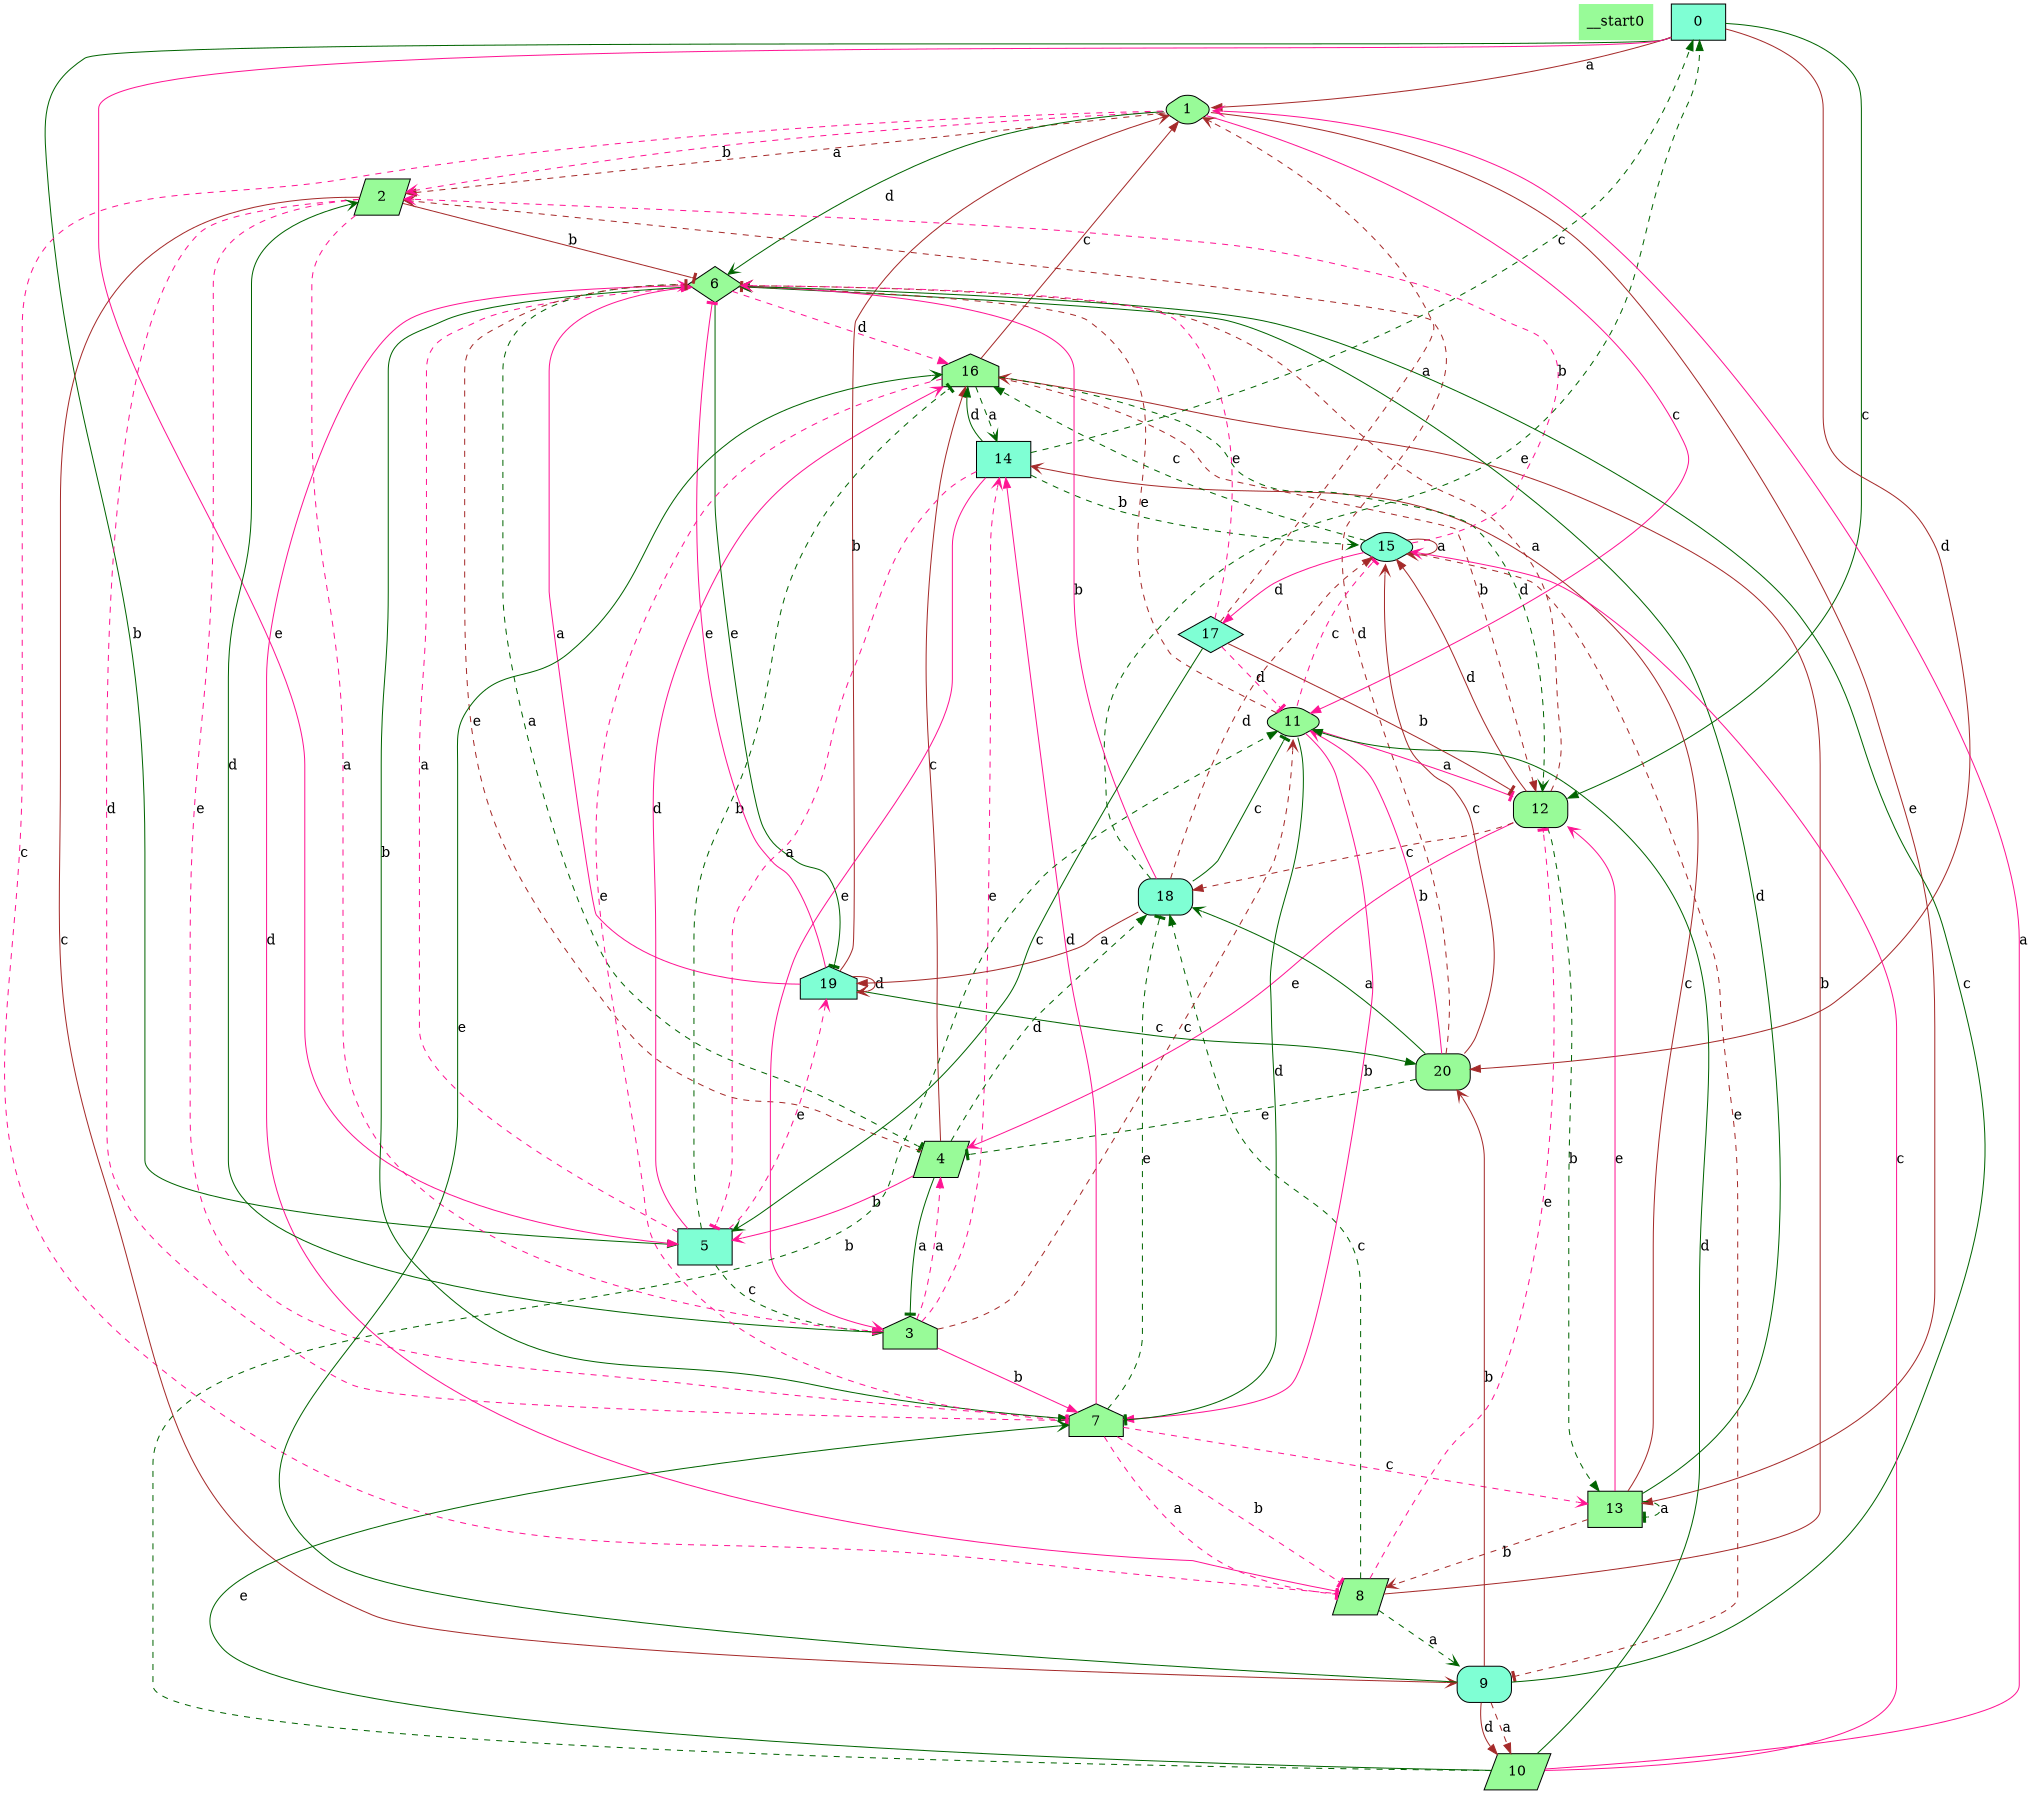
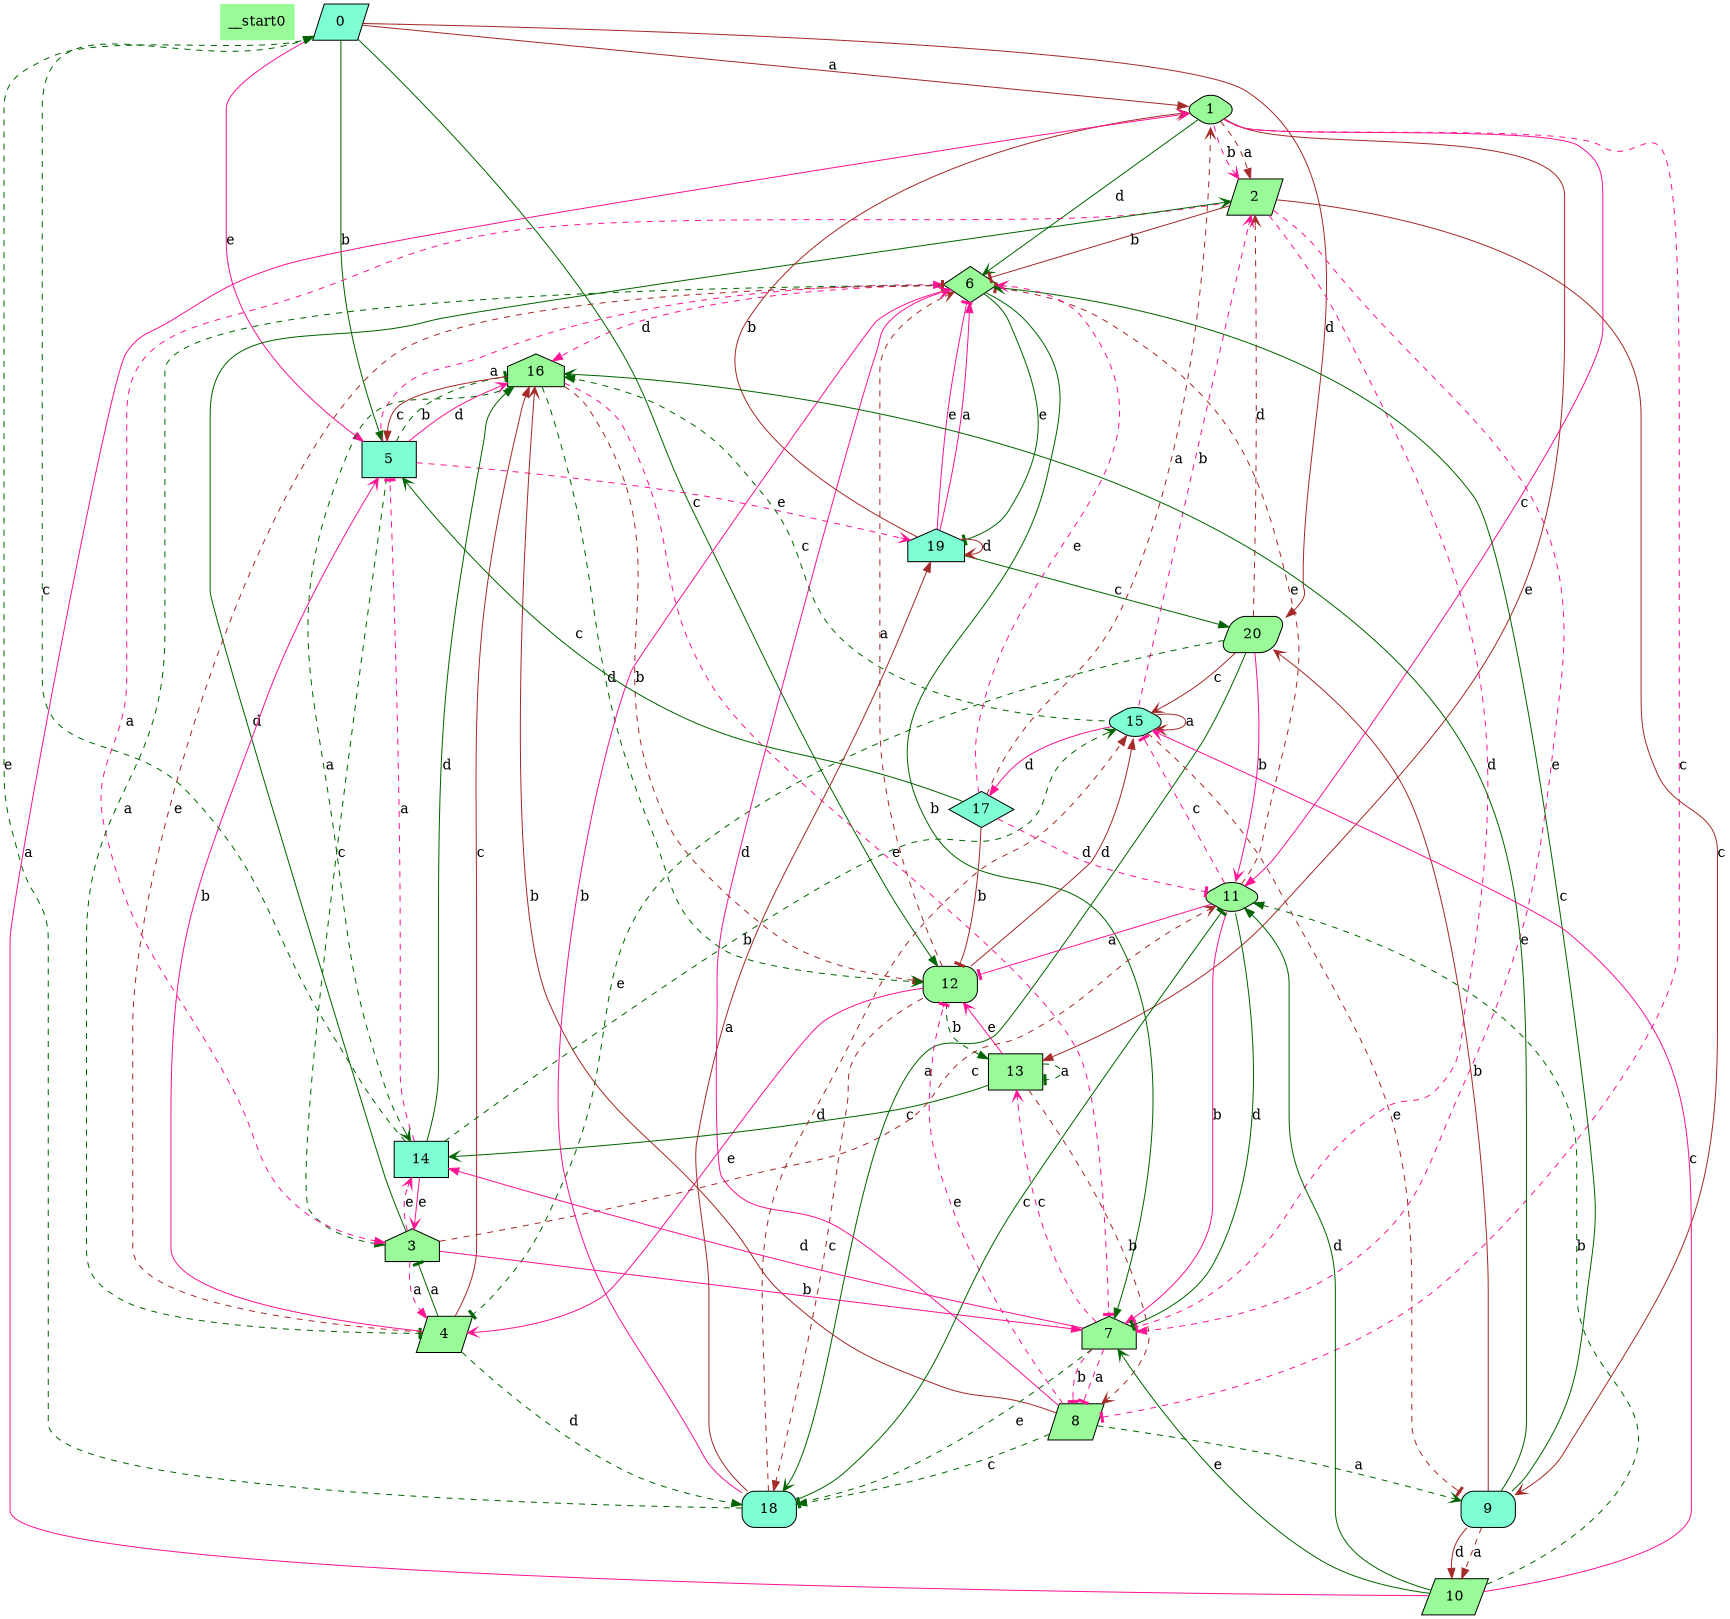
(1698, 22) -> (341, 22)
(1076, 244) -> (438, 390)
(1636, 597) -> none
(1684, 748) -> (752, 1130)
(1443, 1072) -> (1253, 635)
